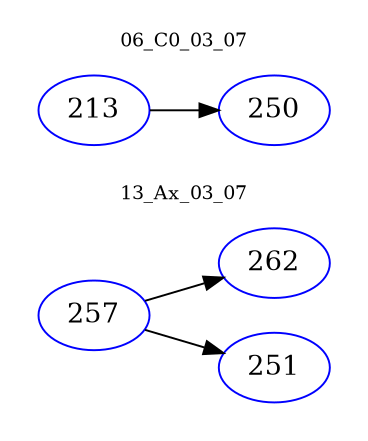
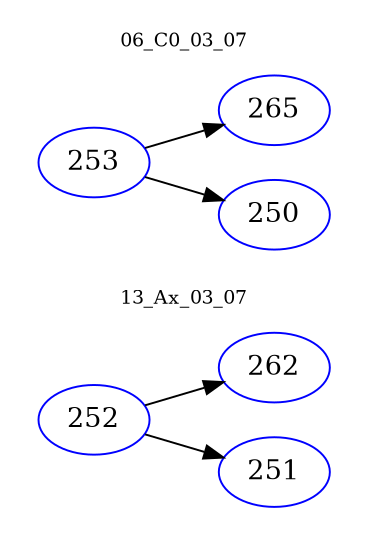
(94, 110) -> (94, 163)
none -> (274, 110)
(94, 315) -> (94, 420)
